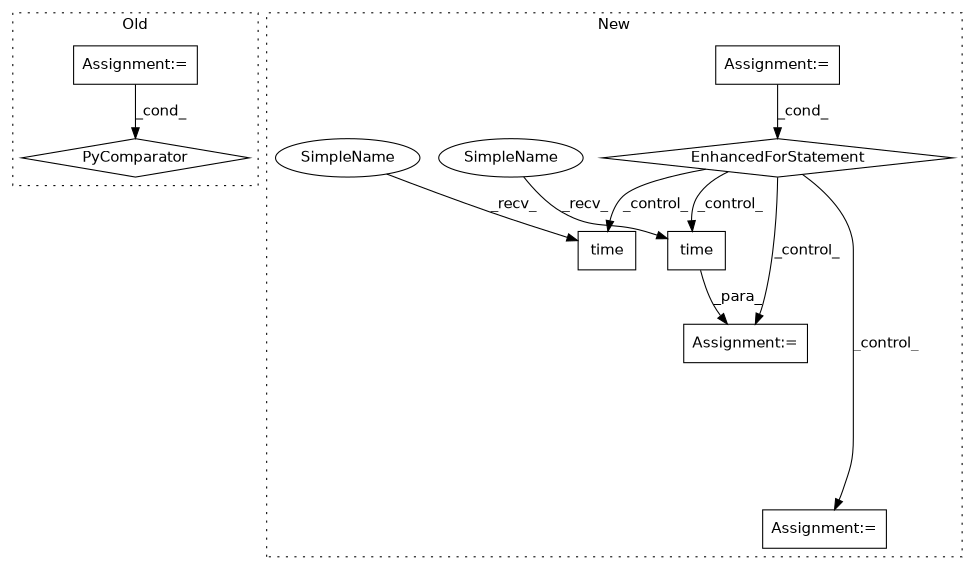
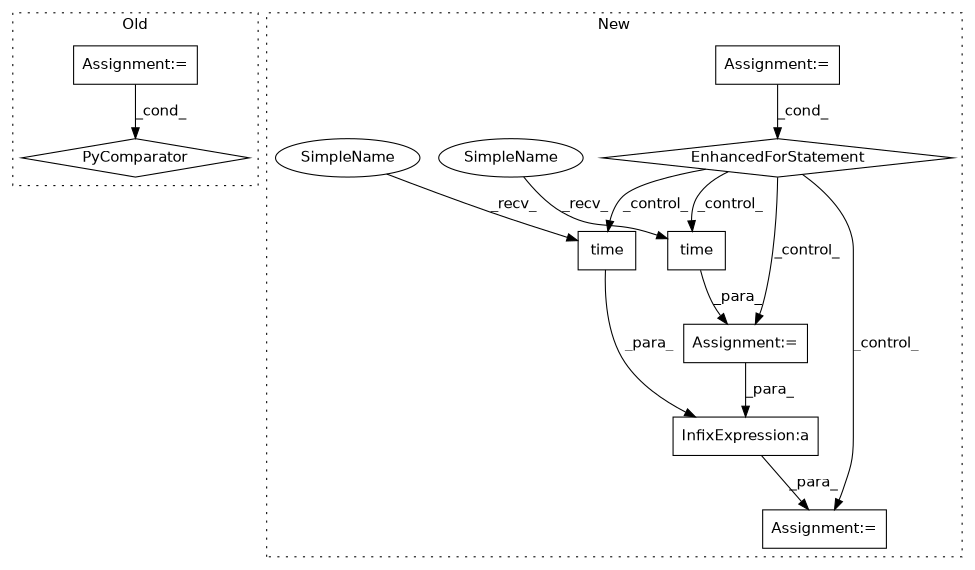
none -> (746, 436)
